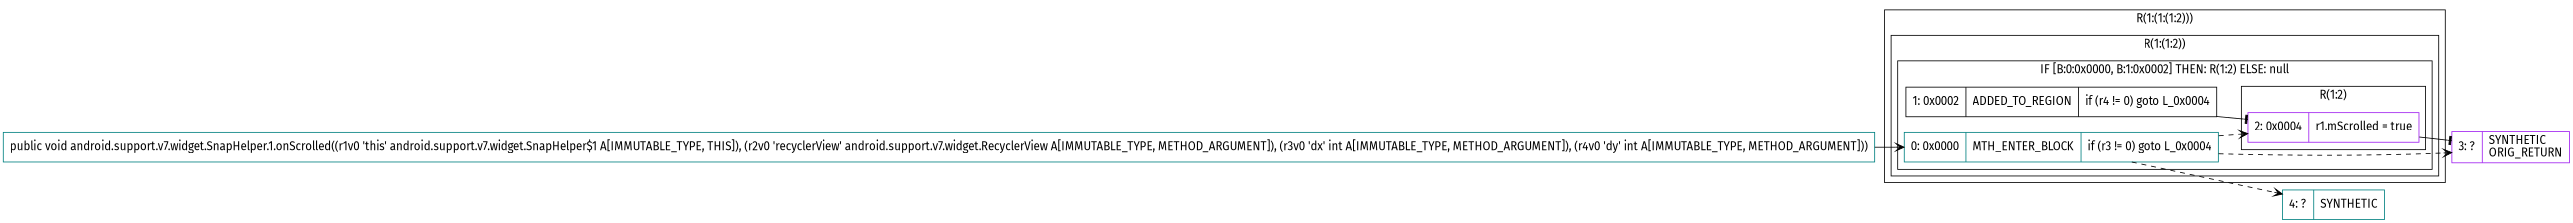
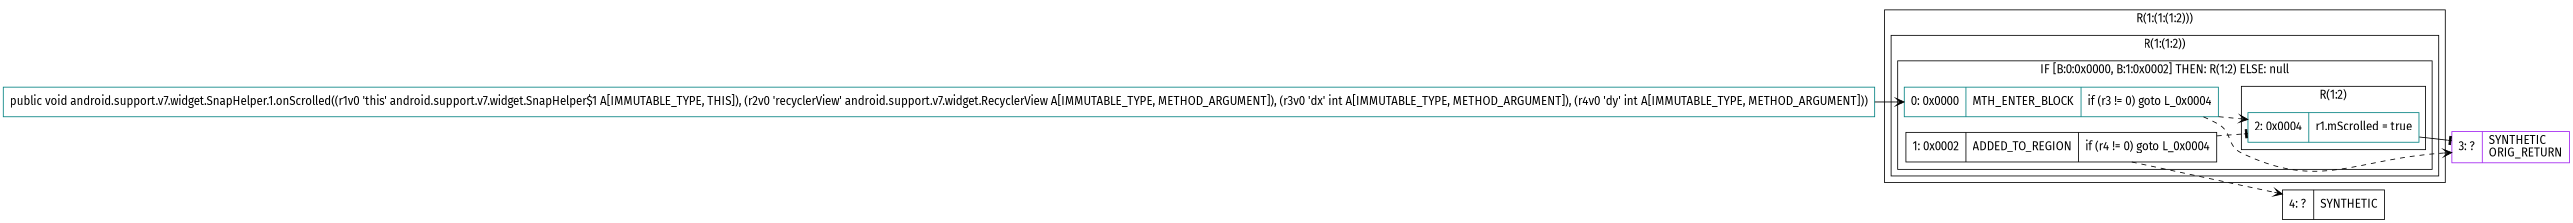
(2230, 118) -> (2234, 135)
(2333, 127) -> (2333, 127)
(2203, 177) -> (2203, 177)
(2333, 205) -> (2333, 205)
